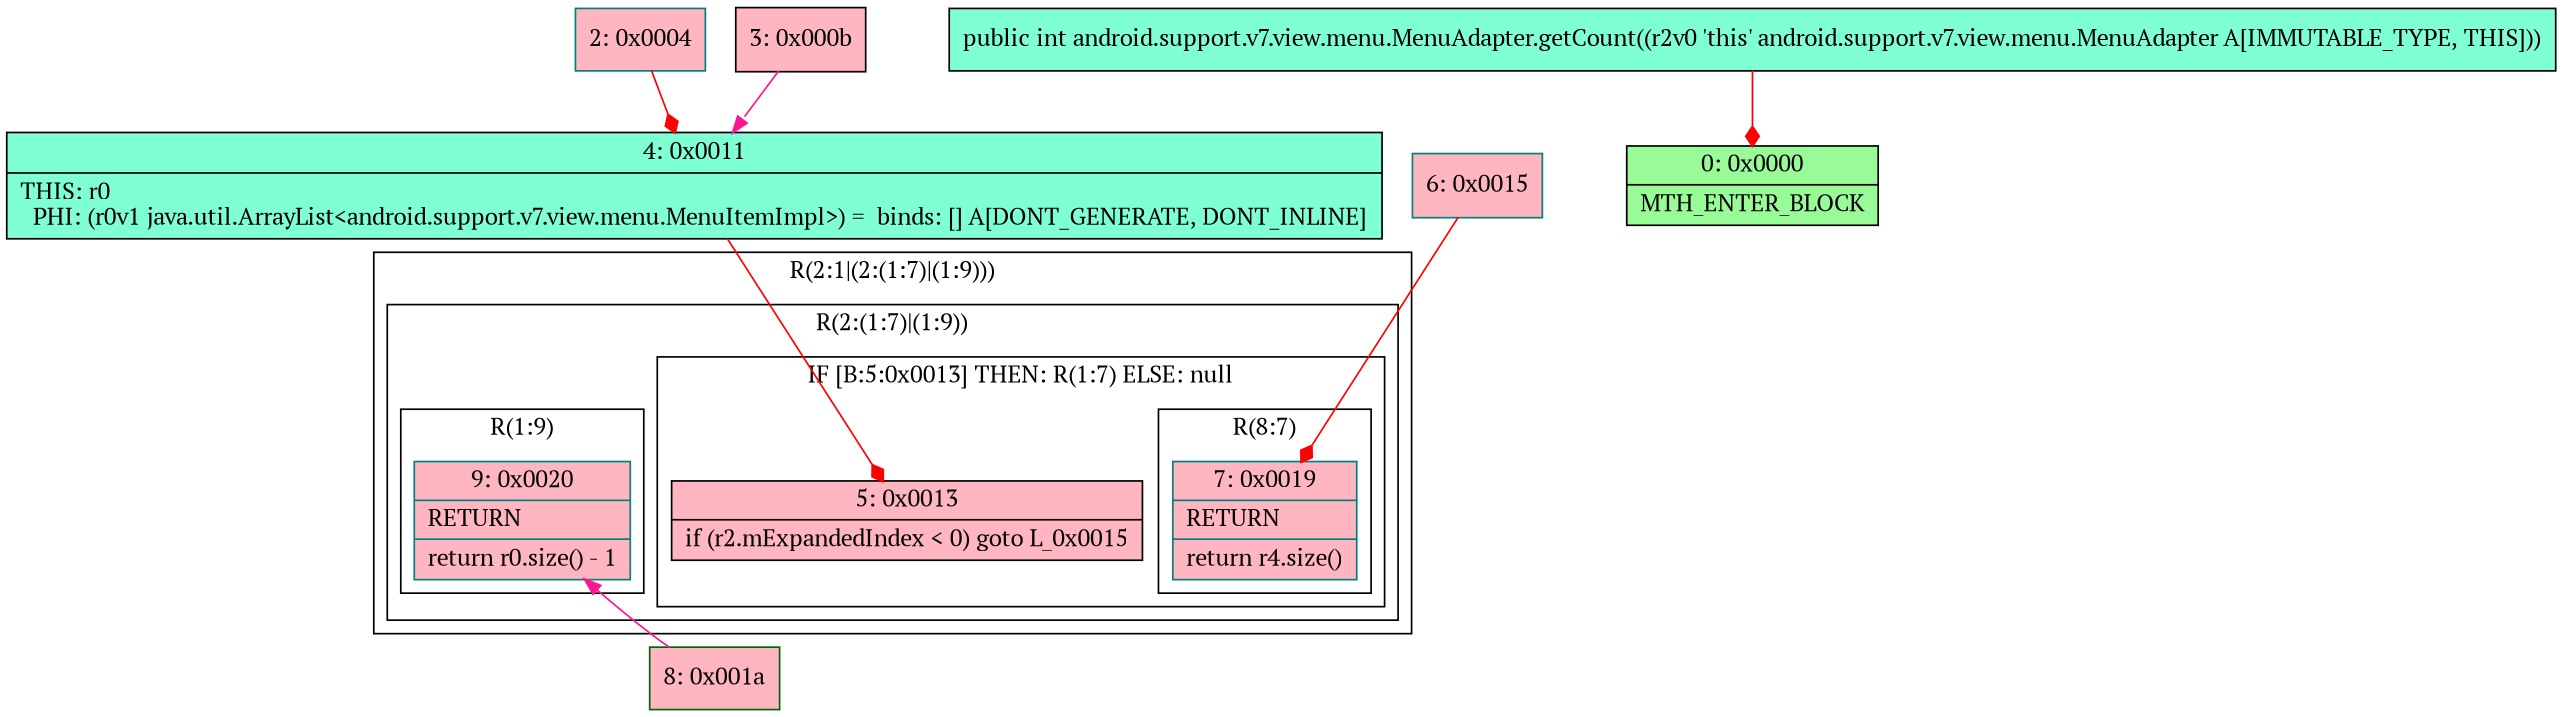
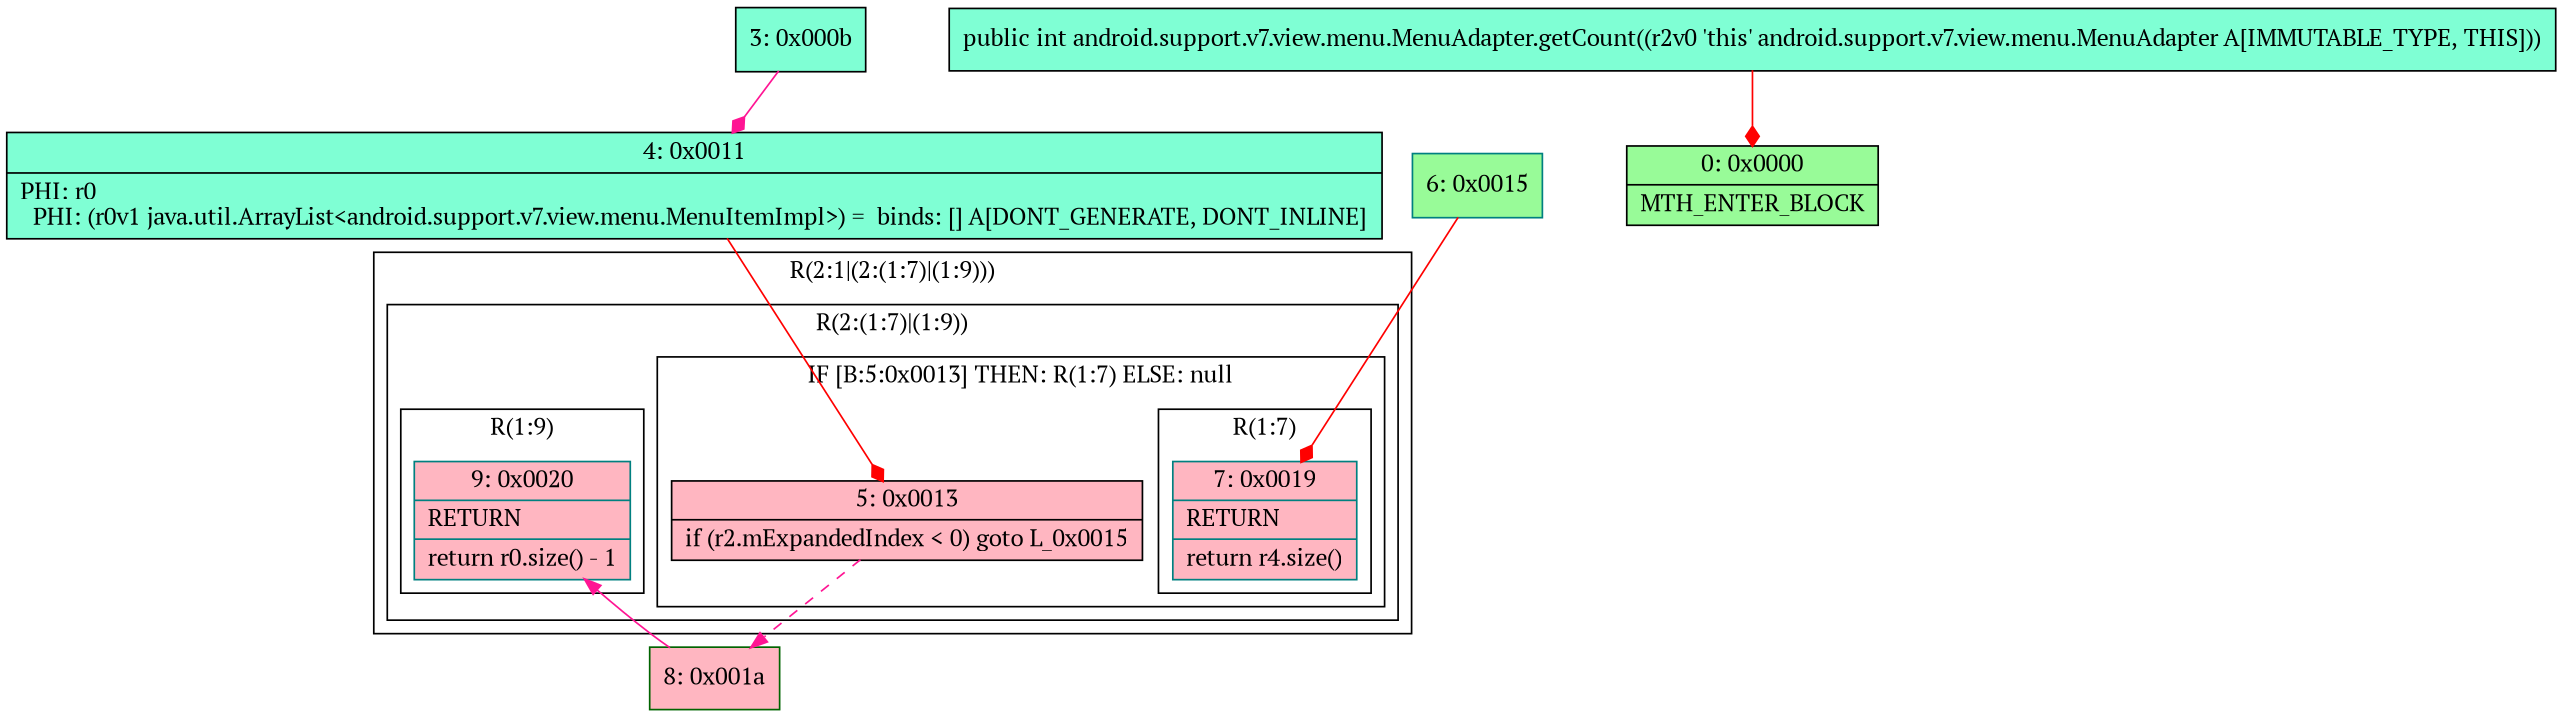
(640, 40) -> none
(801, 40) -> (801, 40)
(762, 94) -> (762, 94)
(1477, 186) -> (1477, 186)
(69, 192) -> (62, 192)
(1265, 429) -> (1265, 429)
none -> (815, 596)
